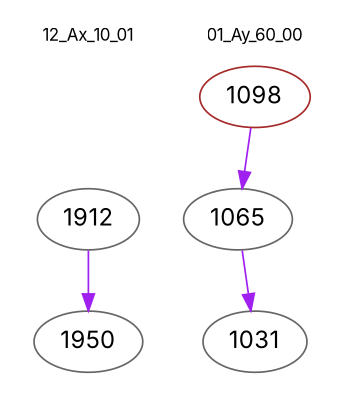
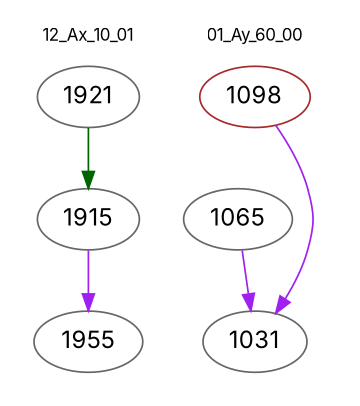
none -> (88, 97)
(248, 150) -> (312, 211)
(88, 219) -> (88, 219)
(88, 342) -> (88, 342)
